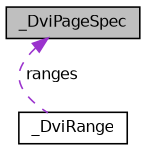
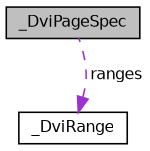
(20, 83) -> (86, 67)
